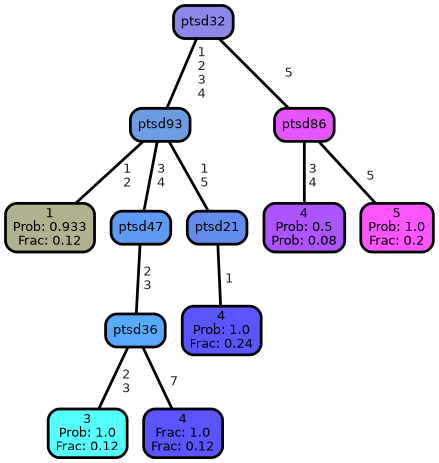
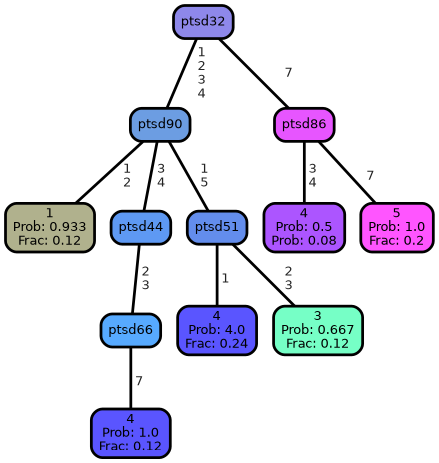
(287, 73) -> (287, 73)
(160, 125) -> (160, 125)
(369, 176) -> (369, 176)
(141, 228) -> (141, 228)
(217, 228) -> (217, 228)
(135, 330) -> (131, 330)
(222, 330) -> (217, 330)
none -> (318, 330)
(88, 433) -> none
(183, 433) -> (131, 433)
